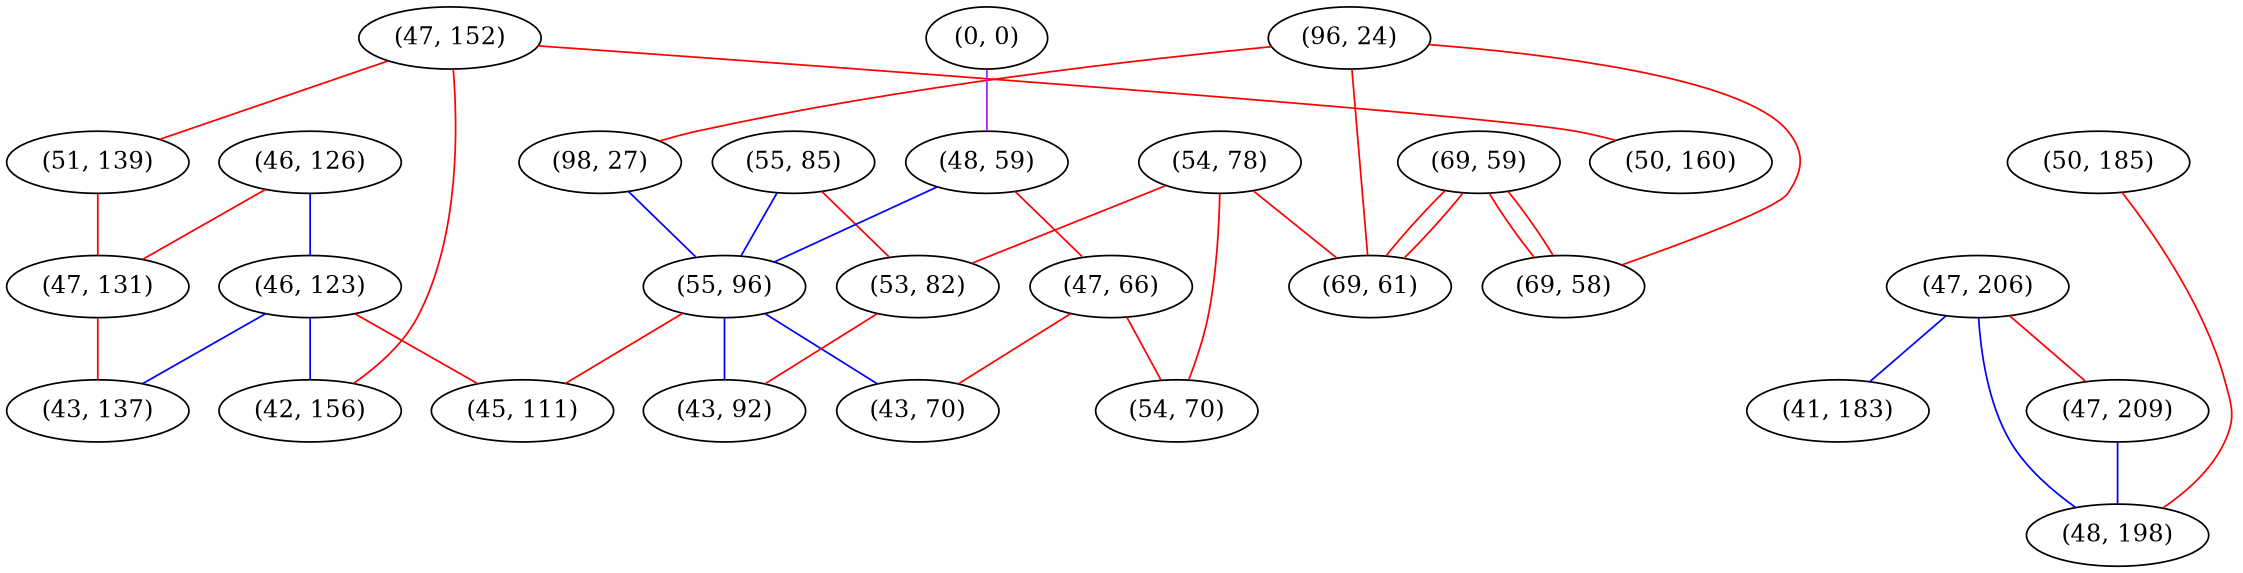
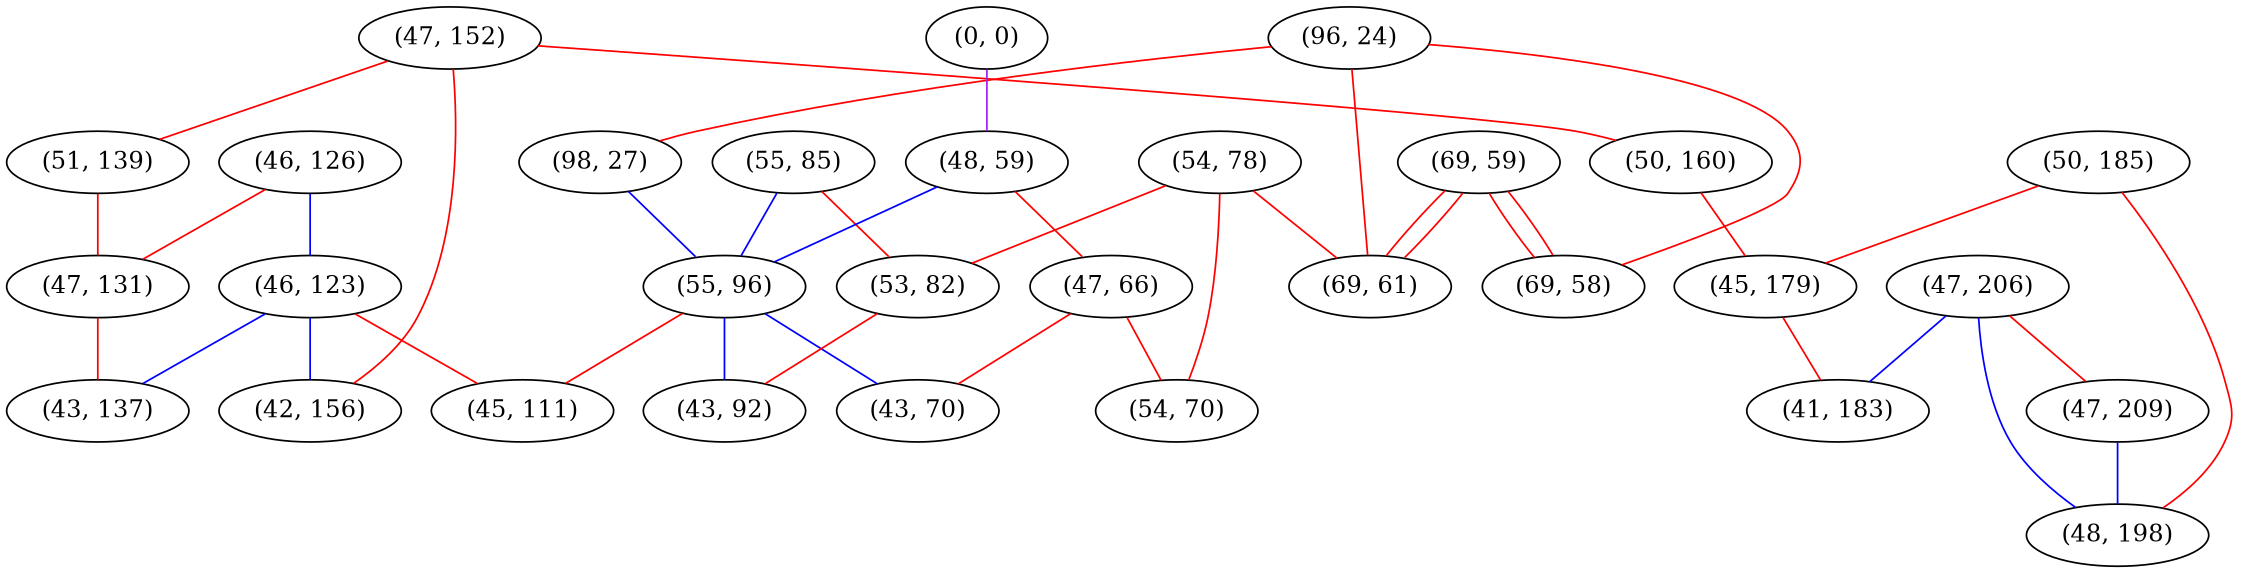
none -> (1765, 287)
